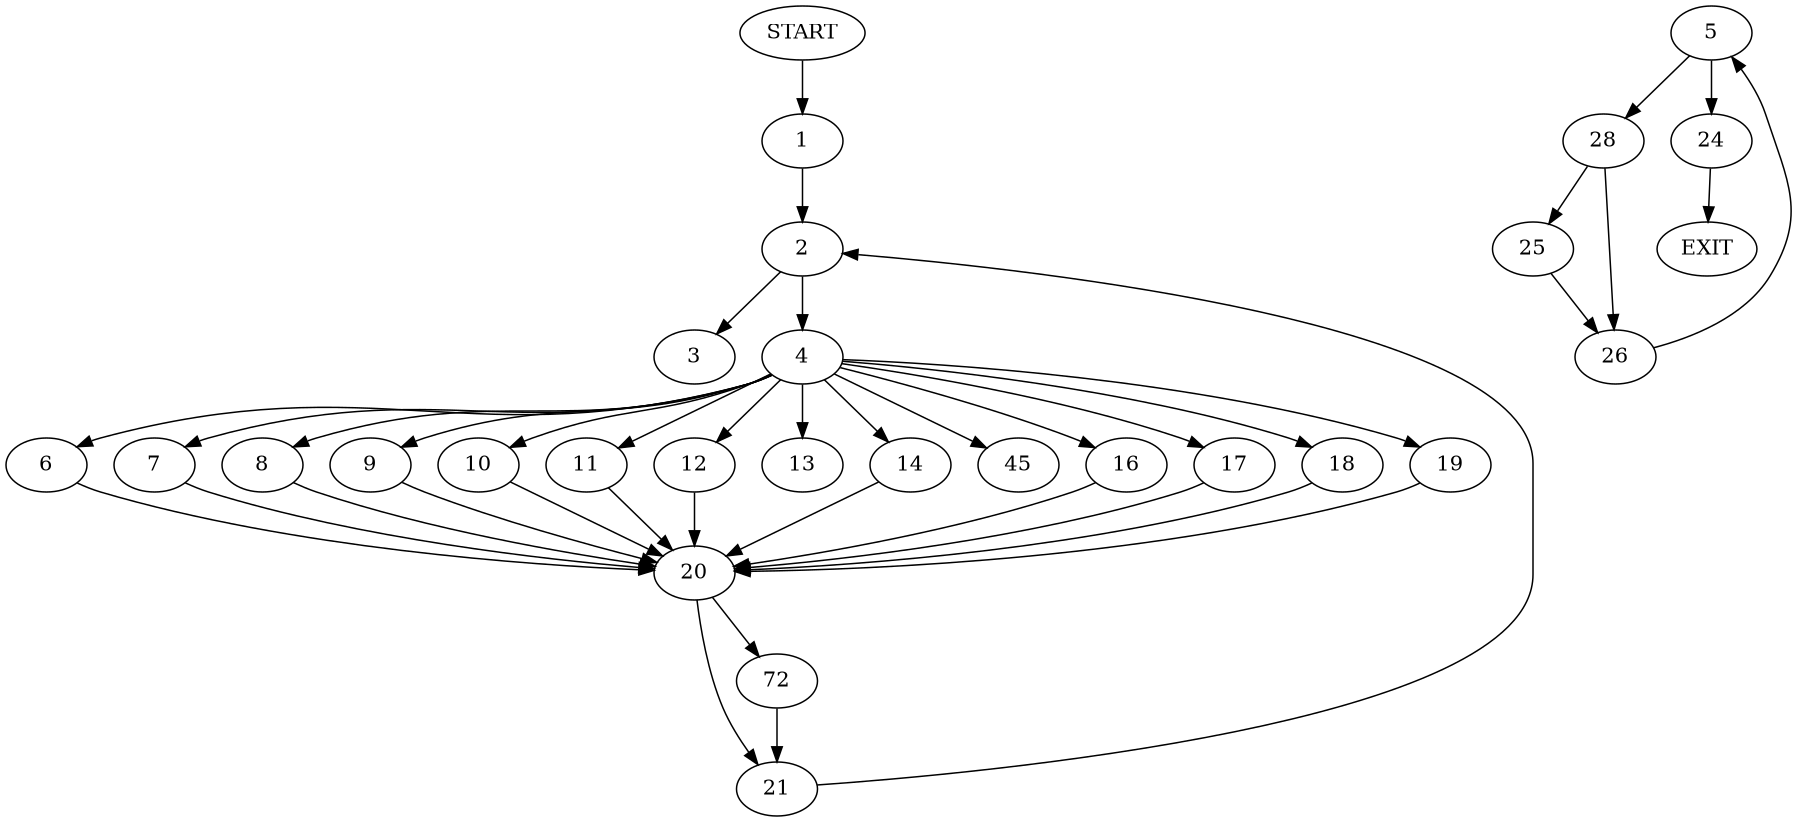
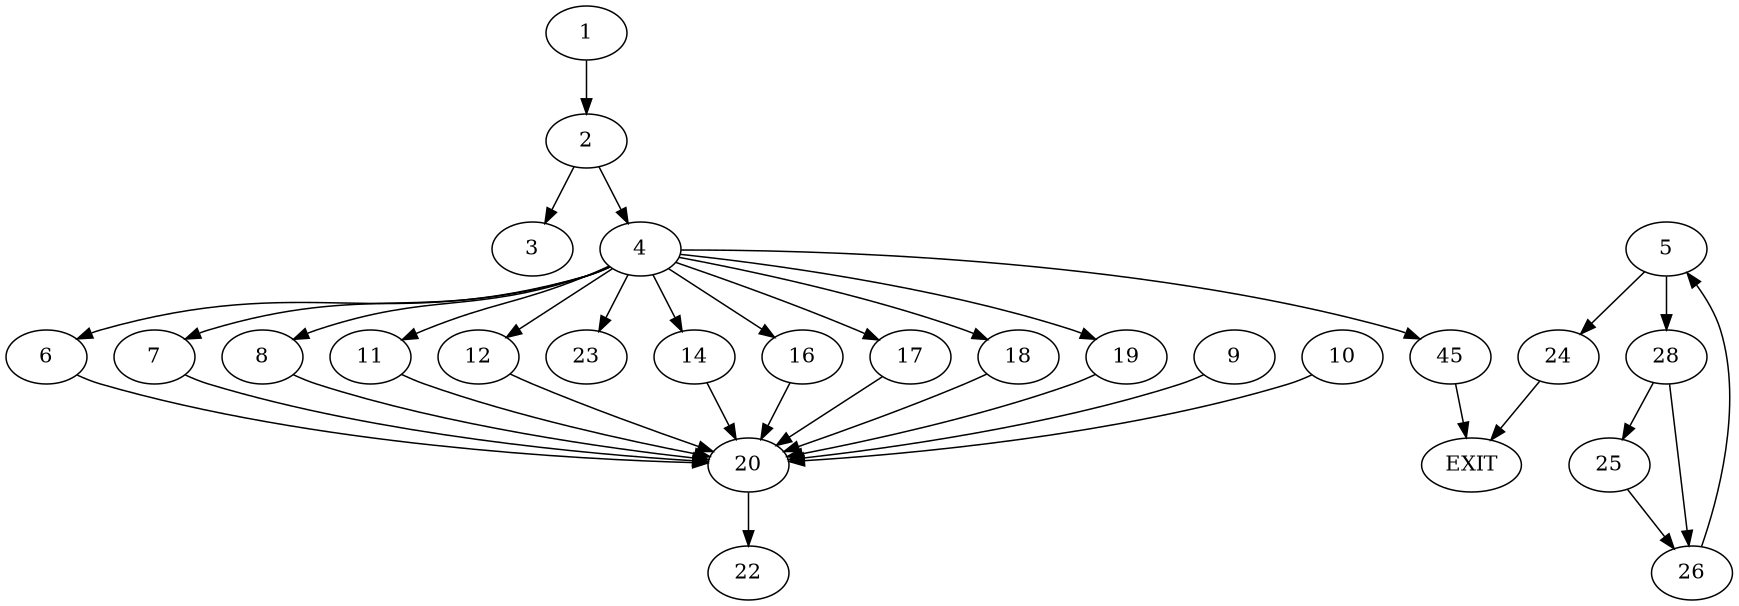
(802, 33) -> none
none -> (1459, 403)
(594, 410) -> none
(591, 420) -> none
(802, 465) -> (586, 357)
(777, 681) -> (748, 573)
(777, 789) -> none
